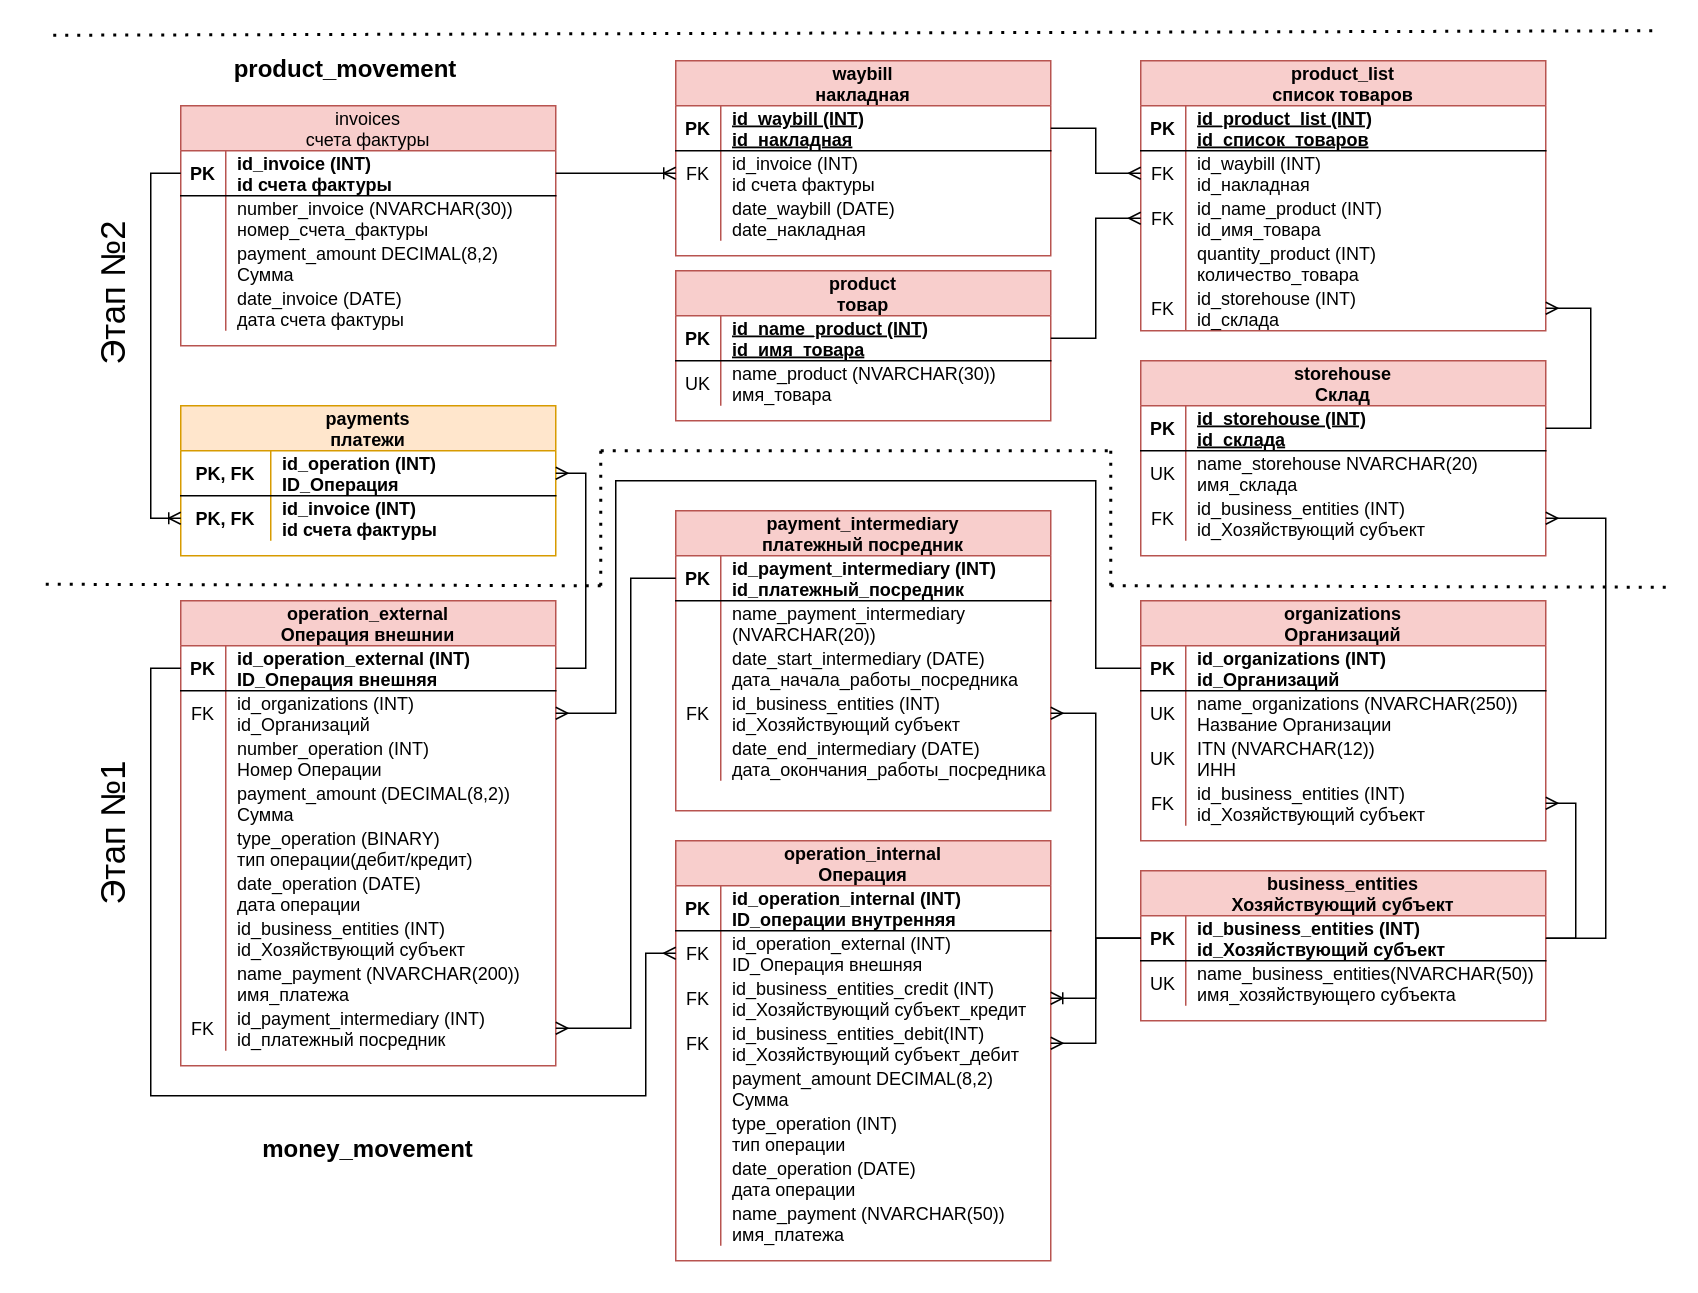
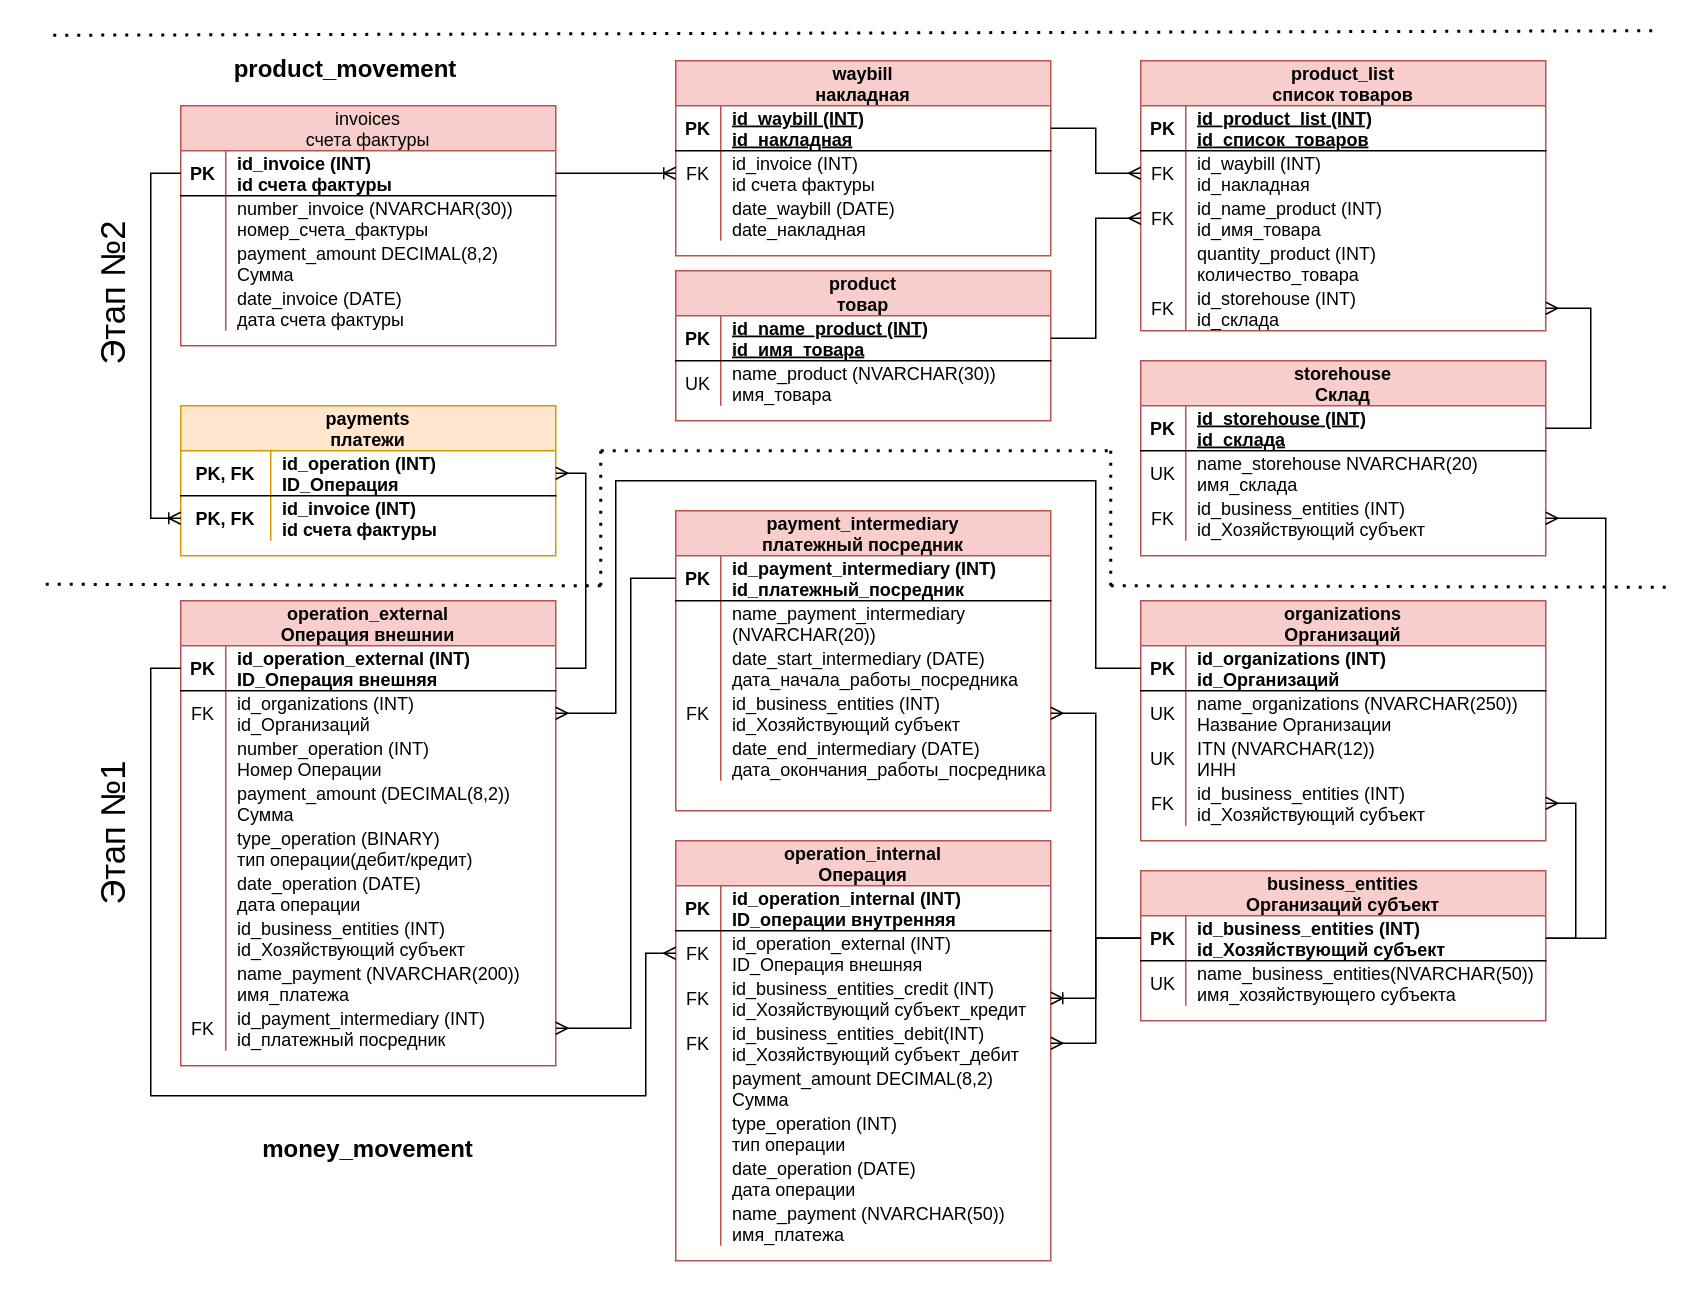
(1343, 884) -> (1343, 884)
